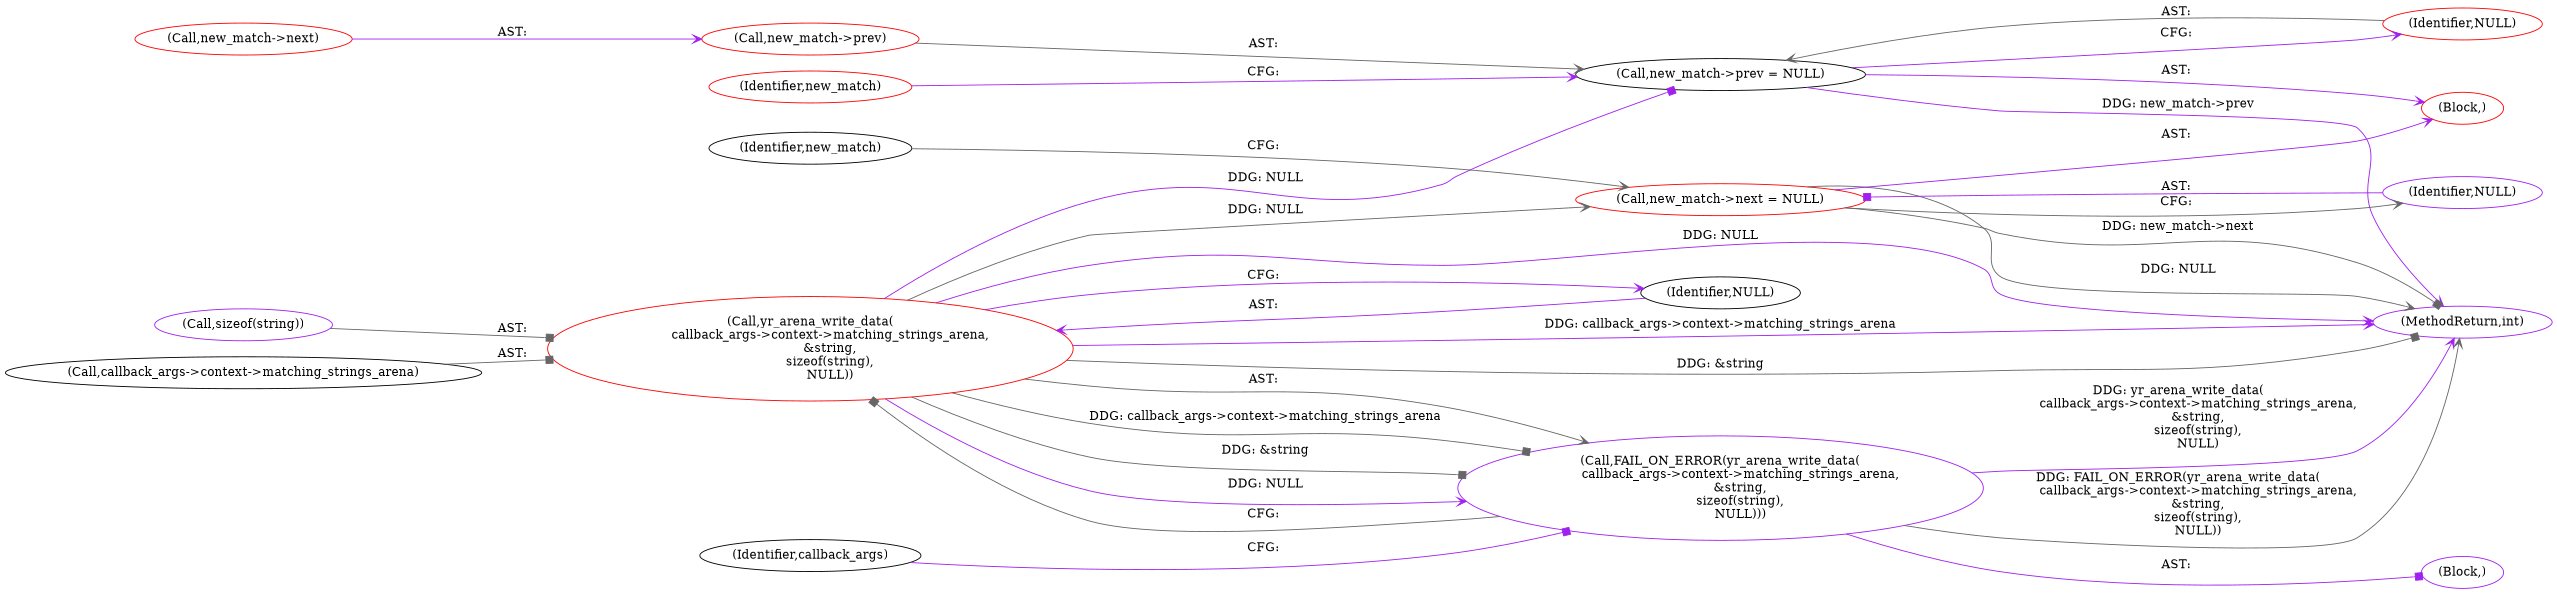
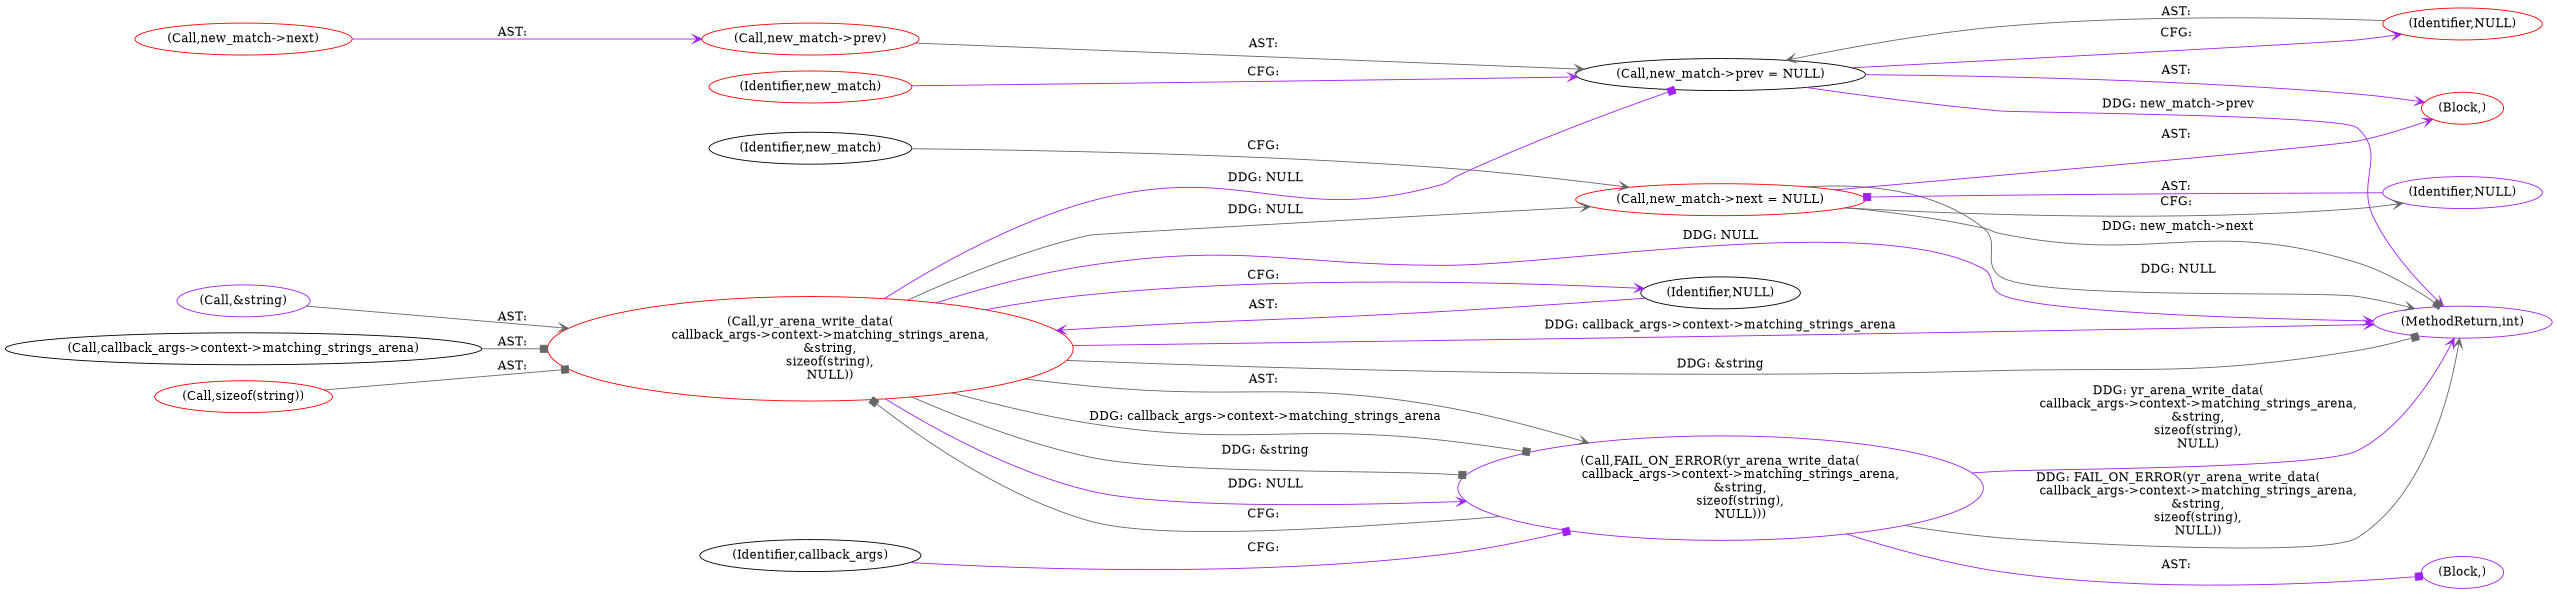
none -> (244, 301)
(244, 325) -> (244, 397)
